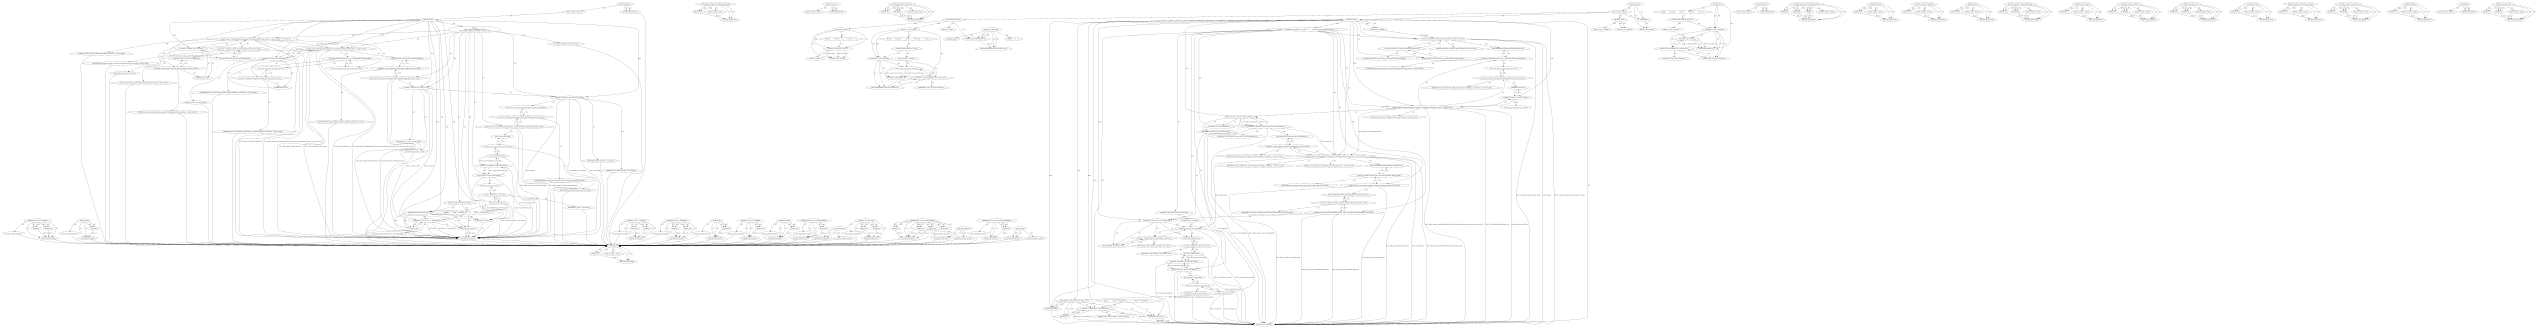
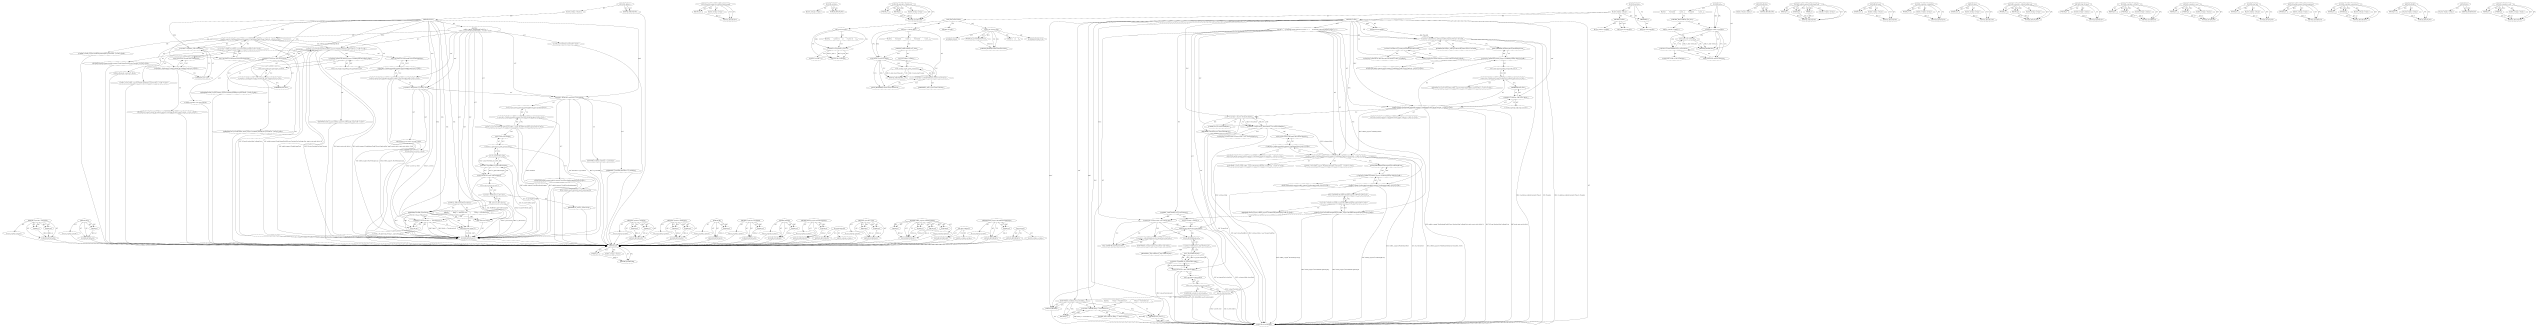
(960, 30) -> (972, 25)
none -> (1036, 39)
(1196, 184) -> (1166, 216)
